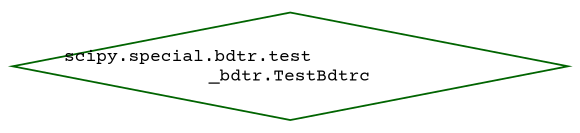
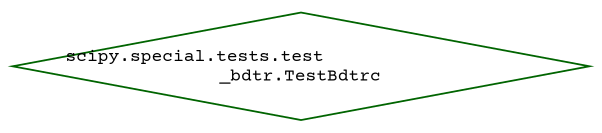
(290, 66) -> (301, 66)
